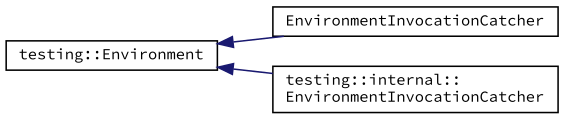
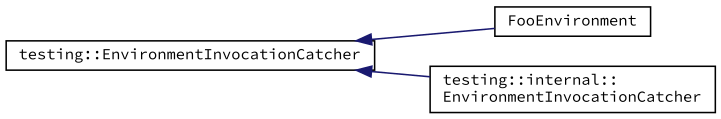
(415, 22) -> (573, 22)
(112, 56) -> (190, 56)
